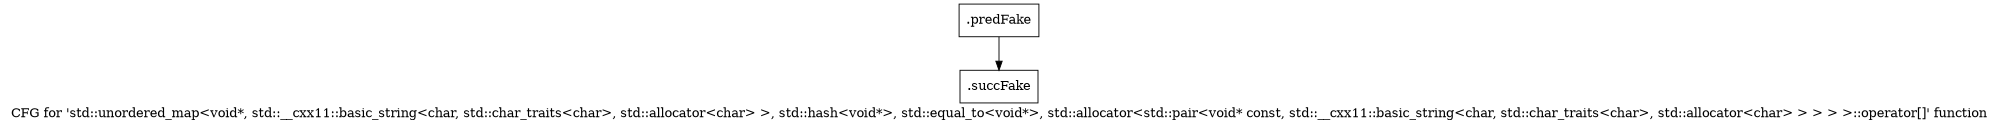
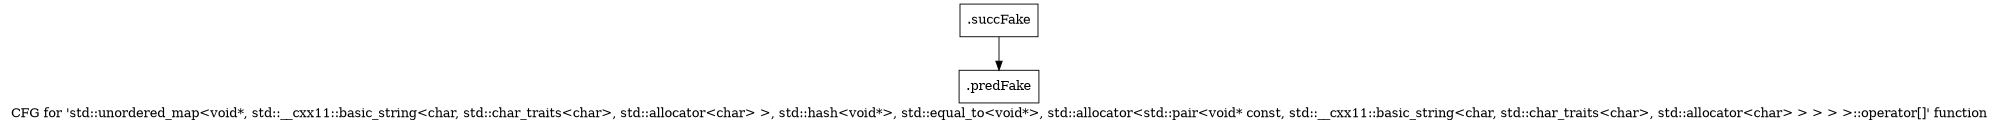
(999, 49) -> (999, 49)
